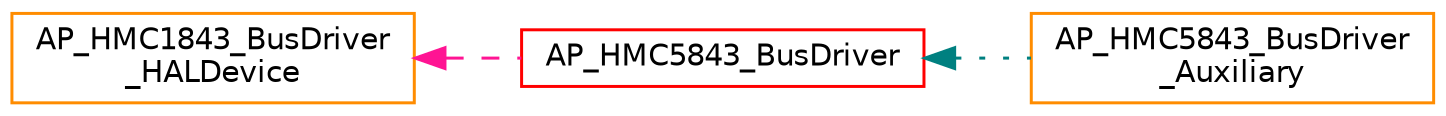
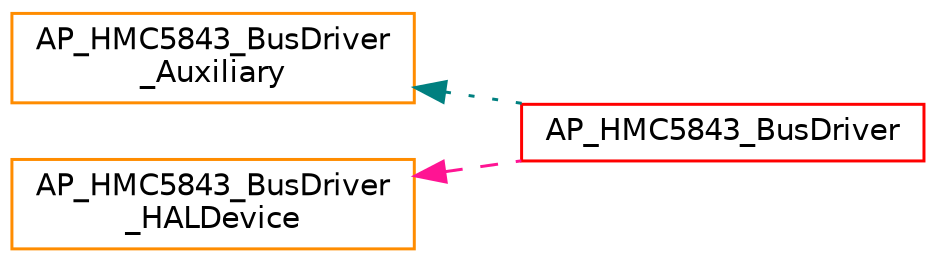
(213, 58) -> (213, 204)
(993, 58) -> (486, 98)
